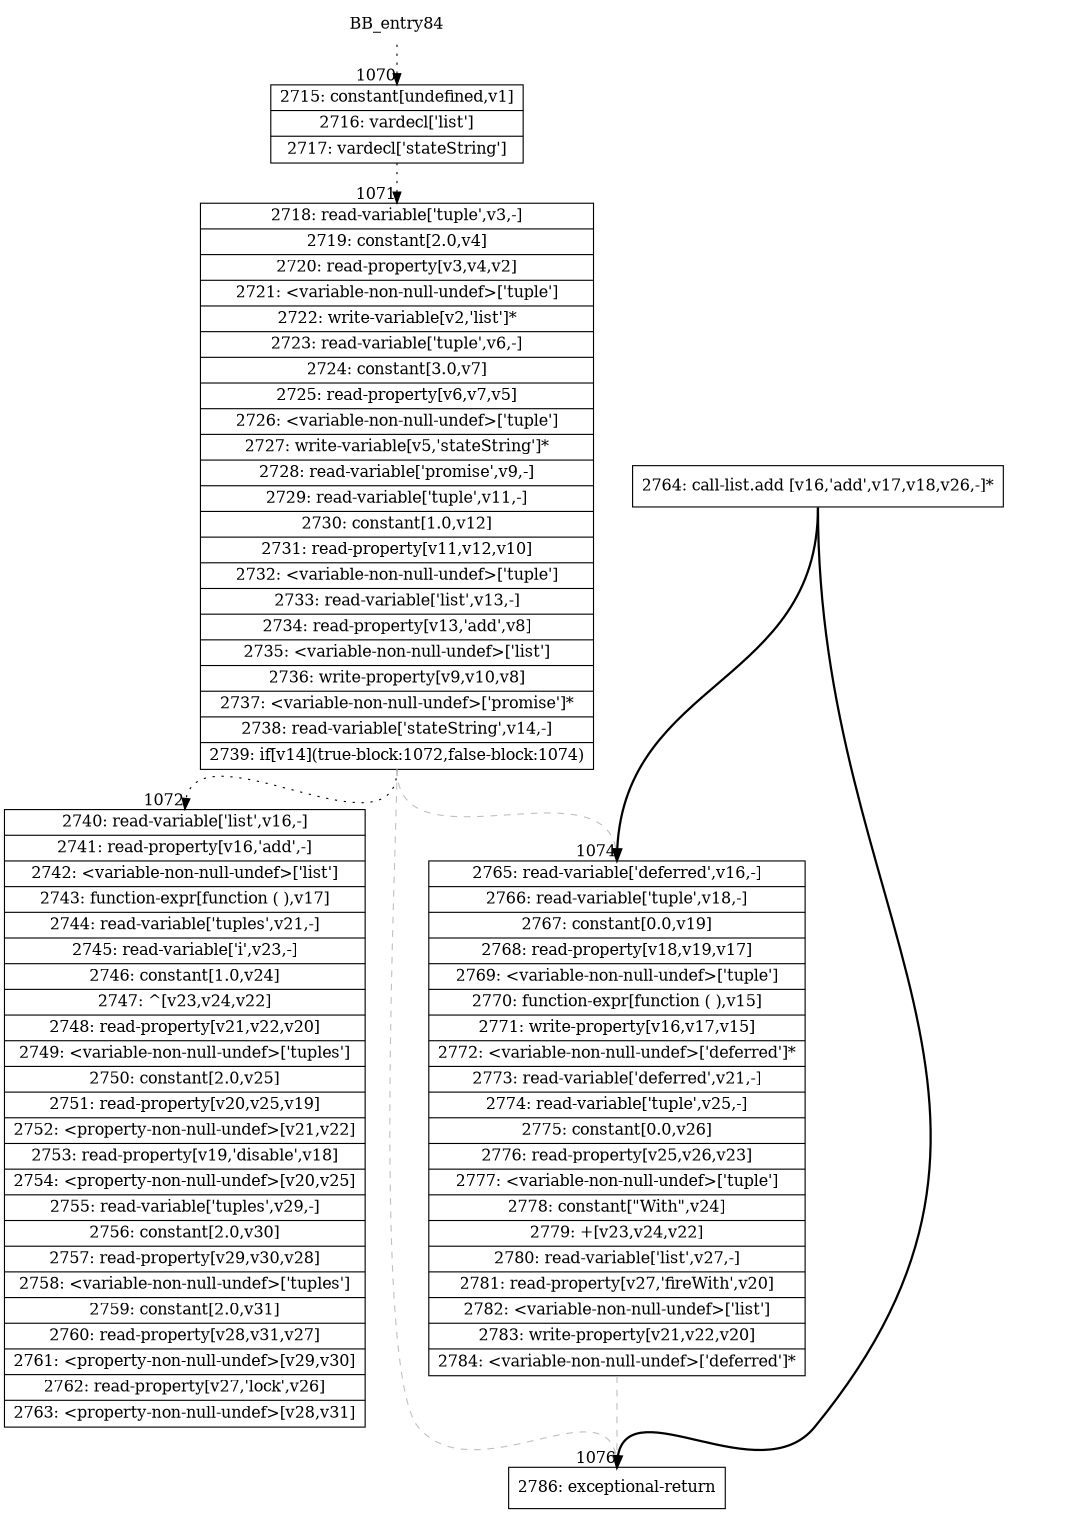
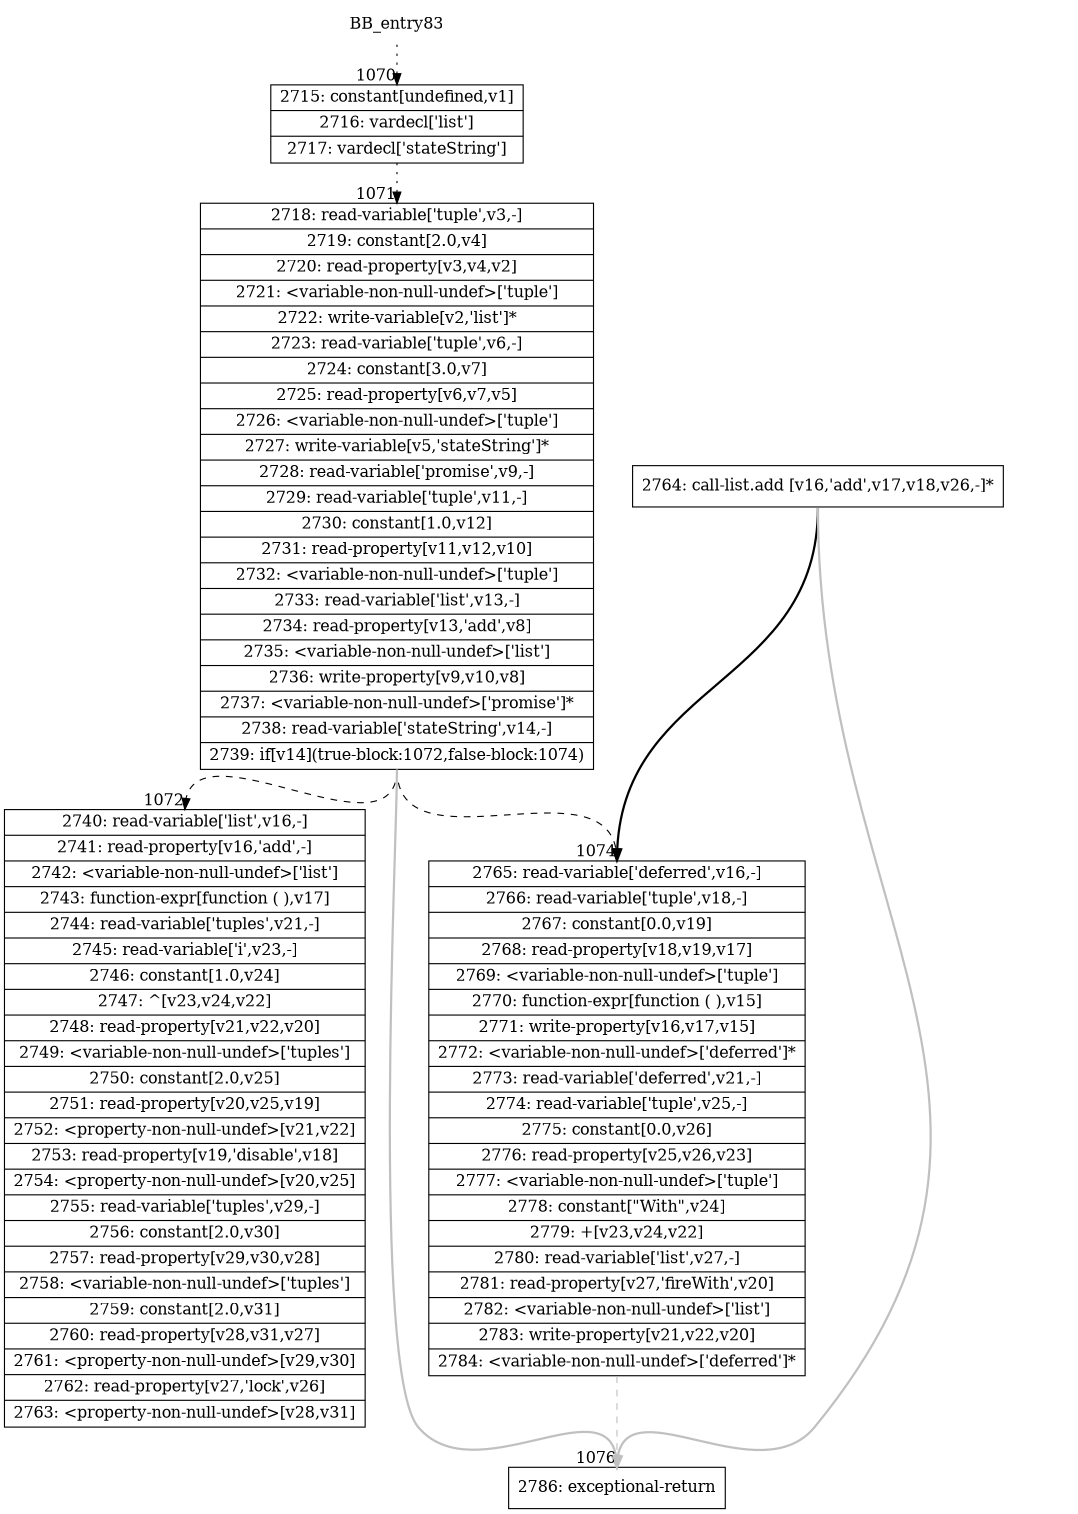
(397, 25) -> (397, 25)
(296, 791) -> (296, 791)
(501, 815) -> (501, 815)
(926, 1084) -> (926, 1084)
(391, 1208) -> (391, 1208)
